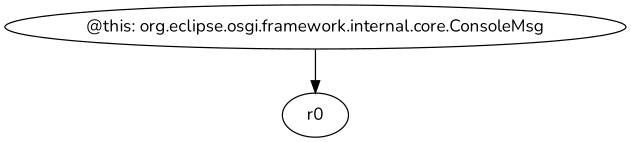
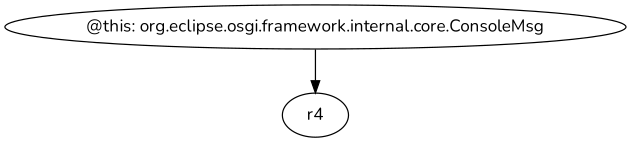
(315, 115) -> (315, 115)
